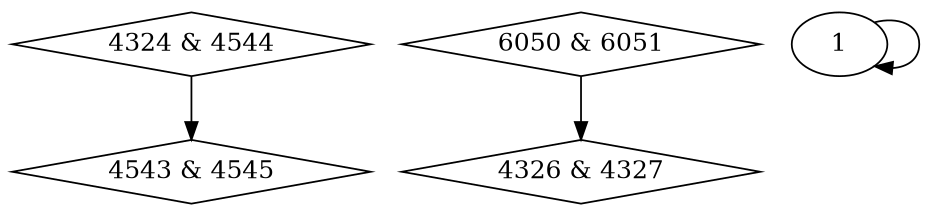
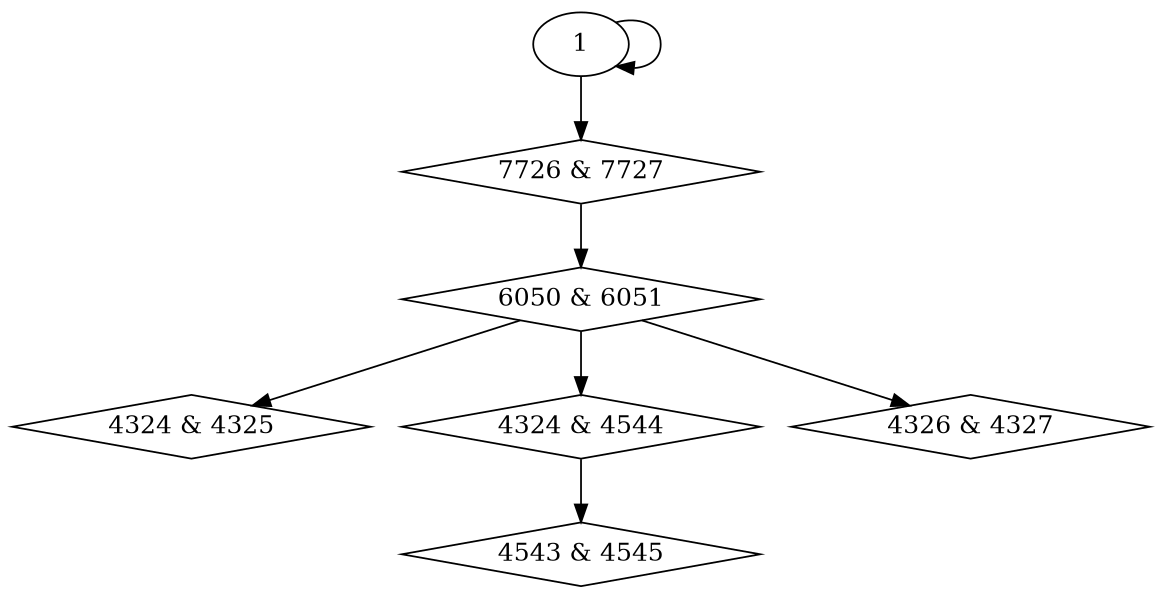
none -> (581, 172)
none -> (581, 354)
none -> (191, 427)
